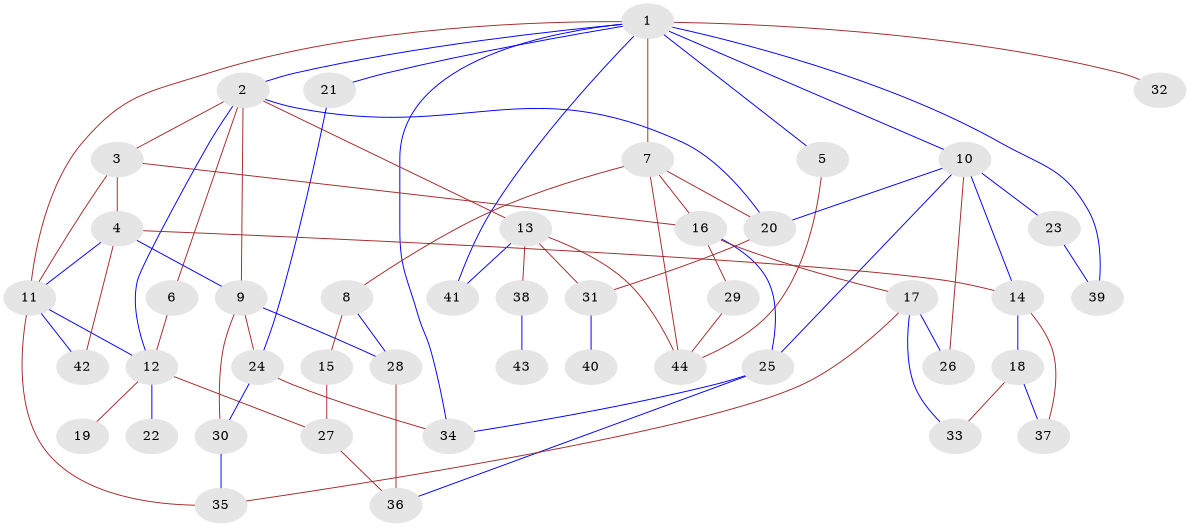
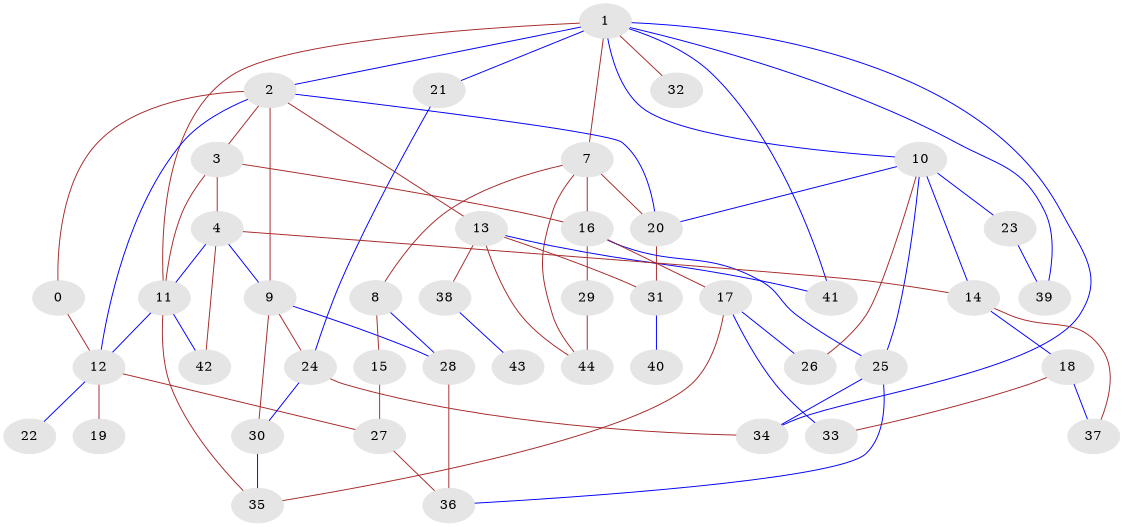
(823, 160) -> none
(172, 298) -> (59, 298)
